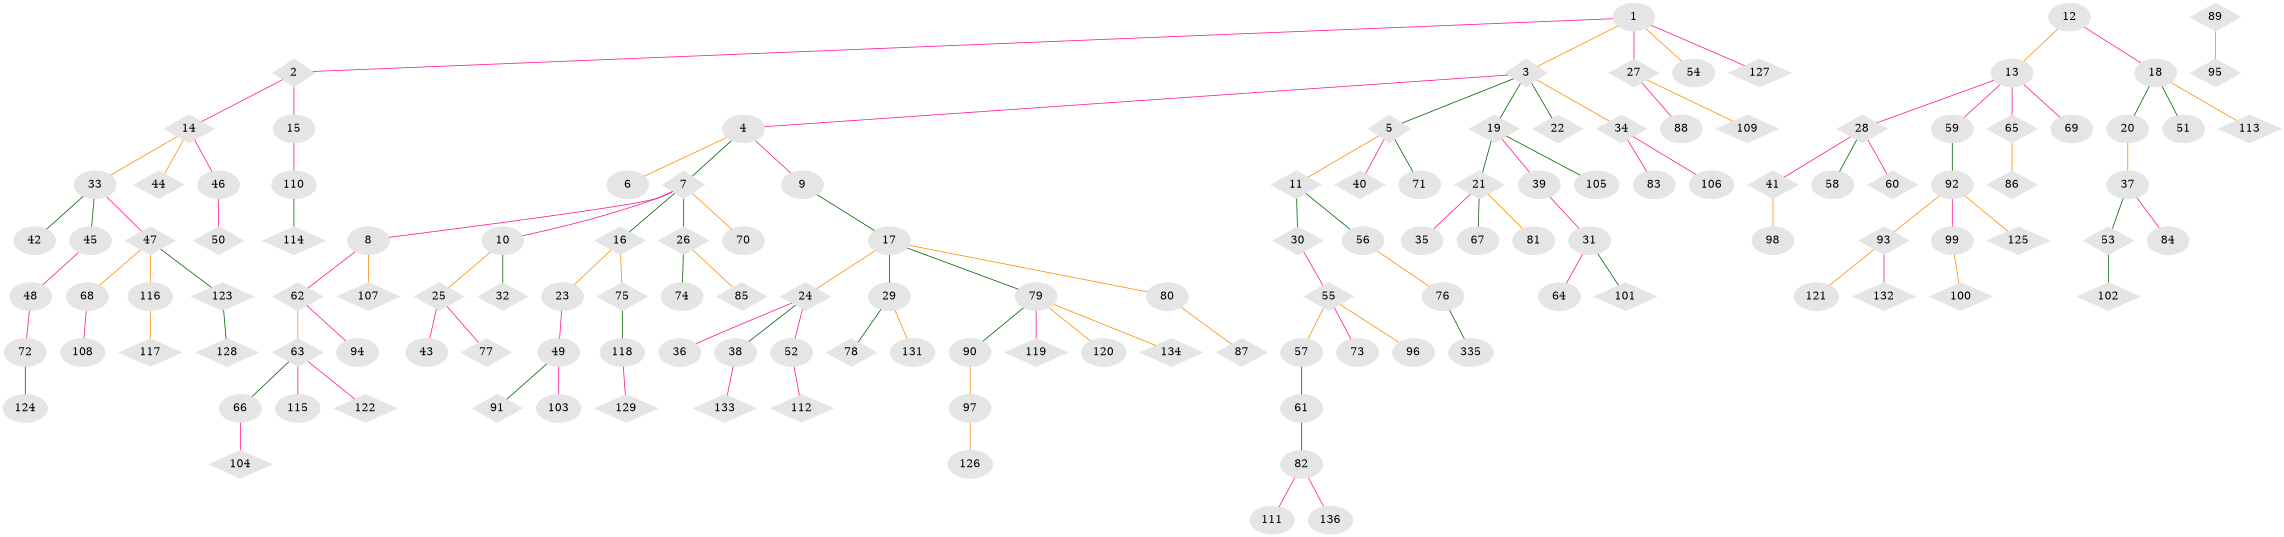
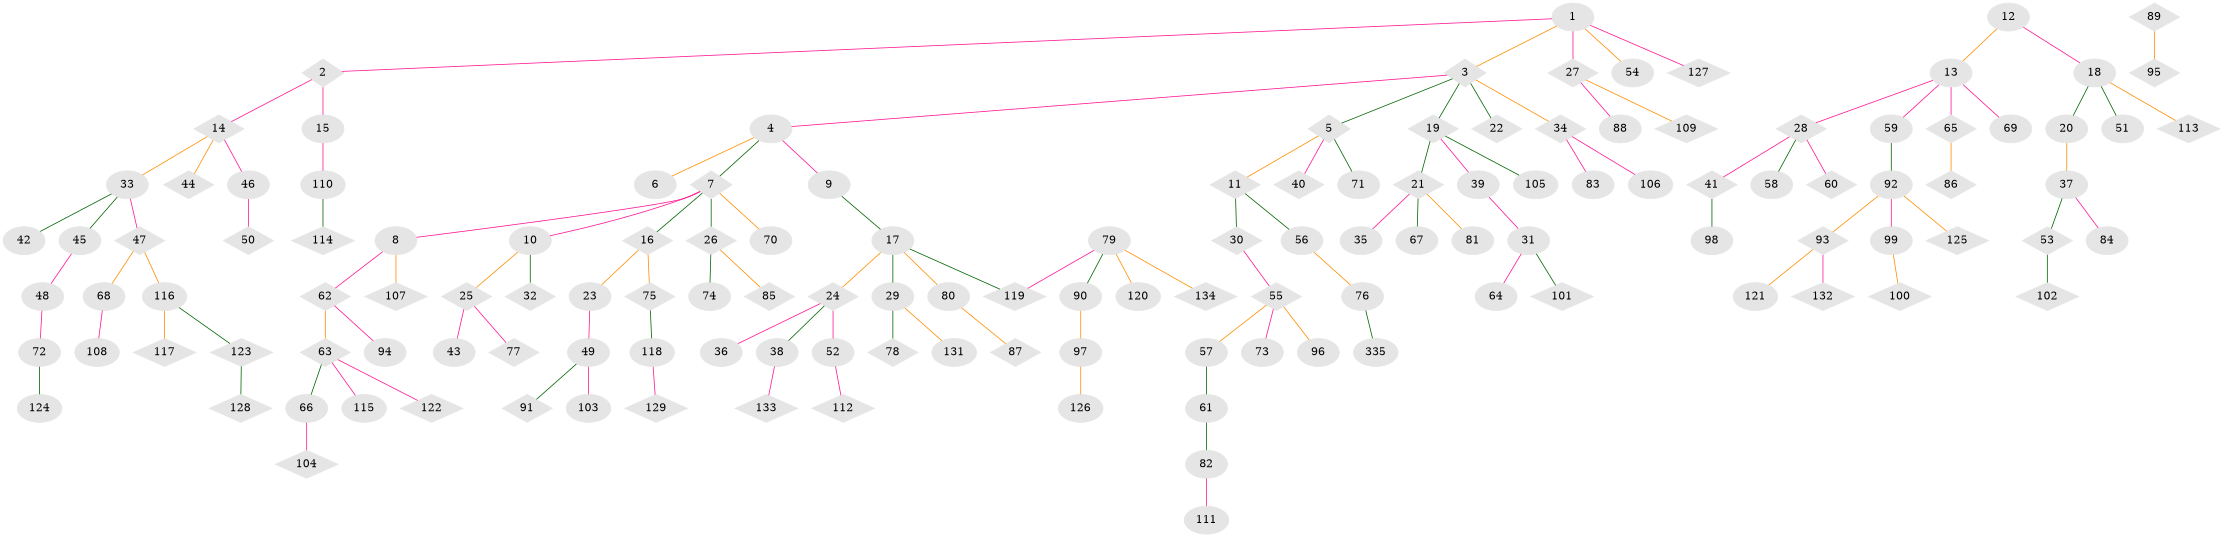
(1773, 213) -> (1712, 213)
(186, 268) -> (204, 326)
(963, 269) -> (955, 269)
(1330, 520) -> none
